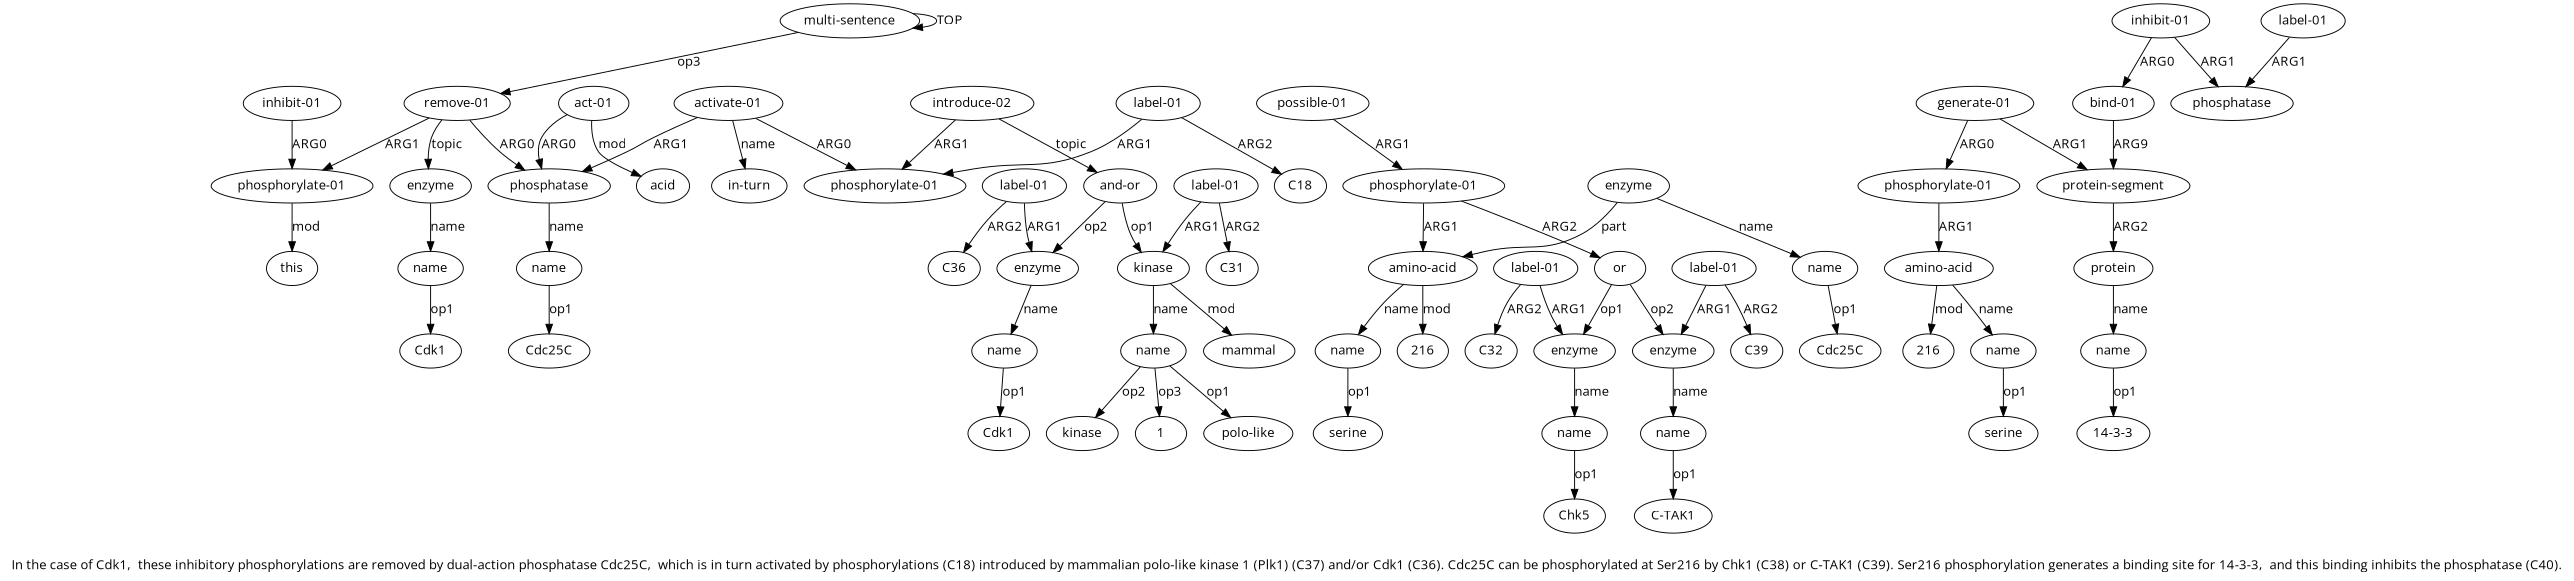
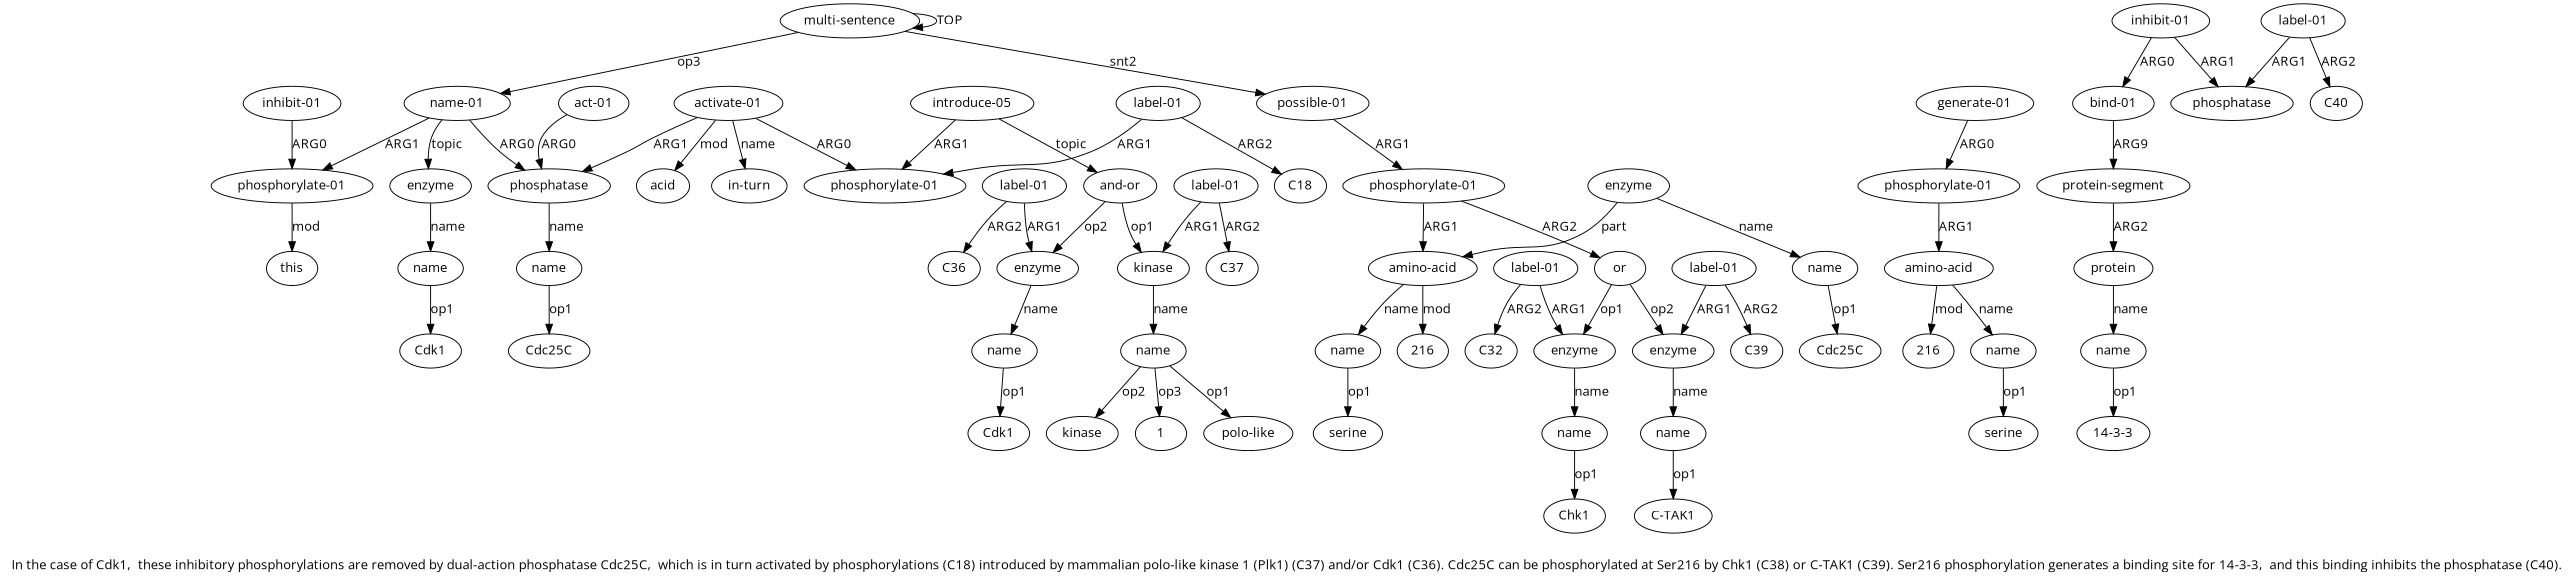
none -> (1080, 62)
(457, 103) -> (457, 103)
(972, 103) -> (972, 103)
none -> (2336, 103)
(2039, 142) -> none
(601, 155) -> (698, 142)
(1232, 268) -> (1232, 268)
(1249, 351) -> none
(1575, 516) -> (1575, 516)
